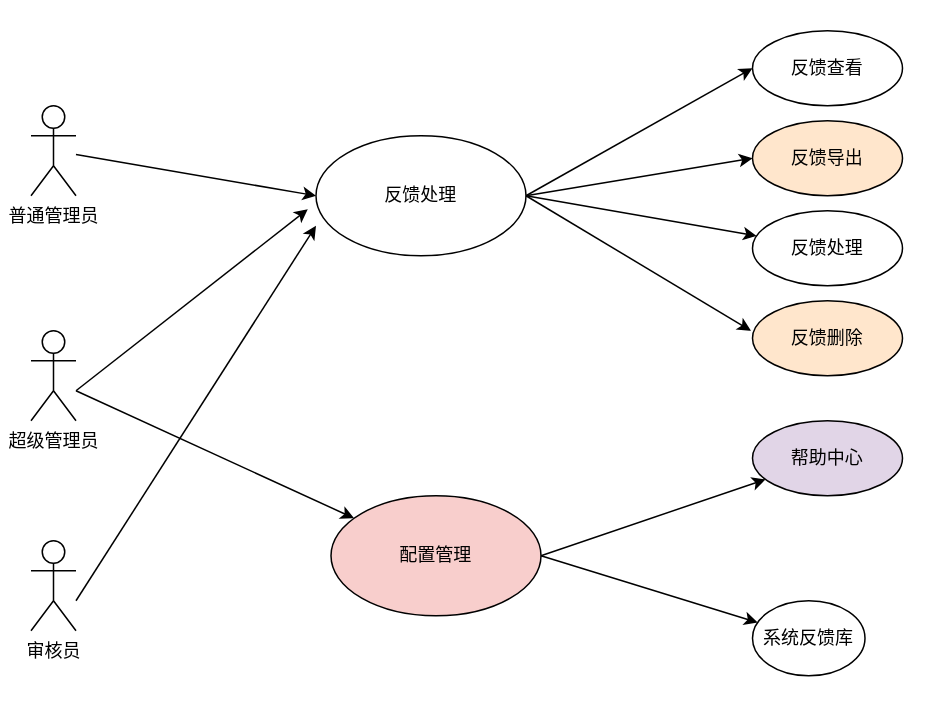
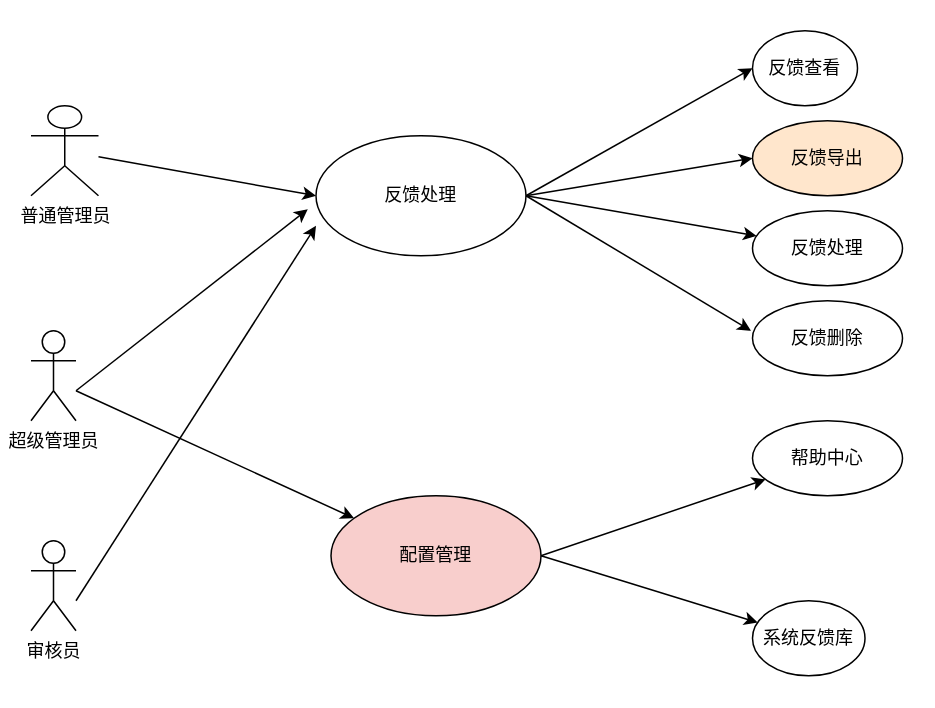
(827, 68) -> (805, 68)
(53, 151) -> (65, 151)
(827, 338) -> (827, 338)
(827, 458) -> (827, 458)
